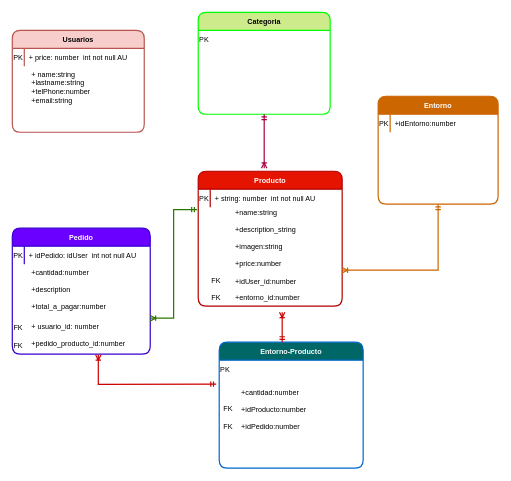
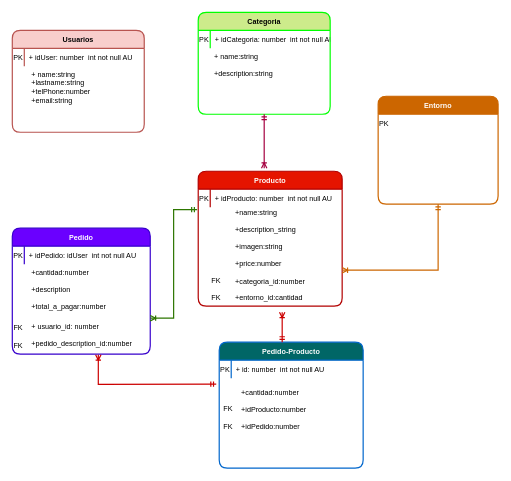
none -> (270, 39)
(83, 58) -> (85, 58)
none -> (270, 72)
(444, 123) -> none
(271, 199) -> (279, 199)
(267, 282) -> (273, 282)
(270, 299) -> (273, 299)
(81, 331) -> (85, 331)
(291, 352) -> (291, 352)
none -> (297, 369)
